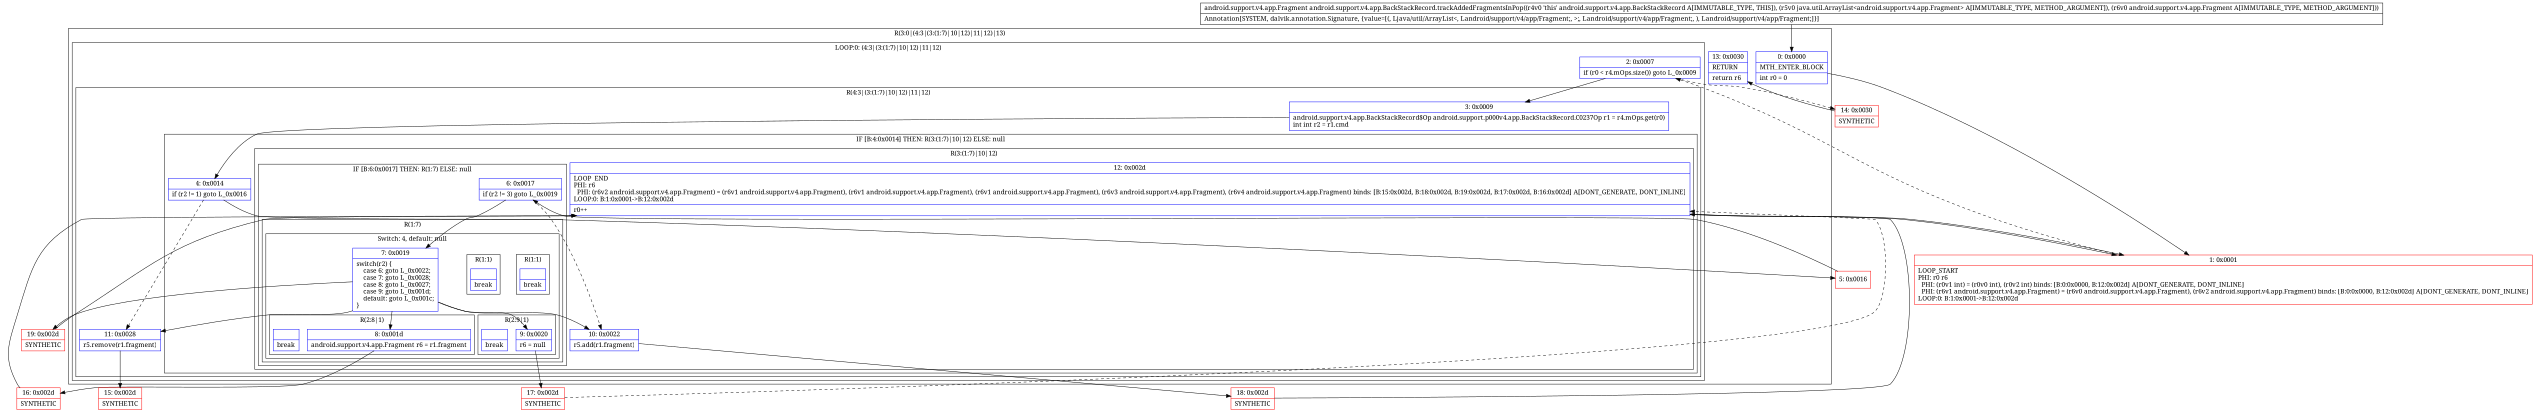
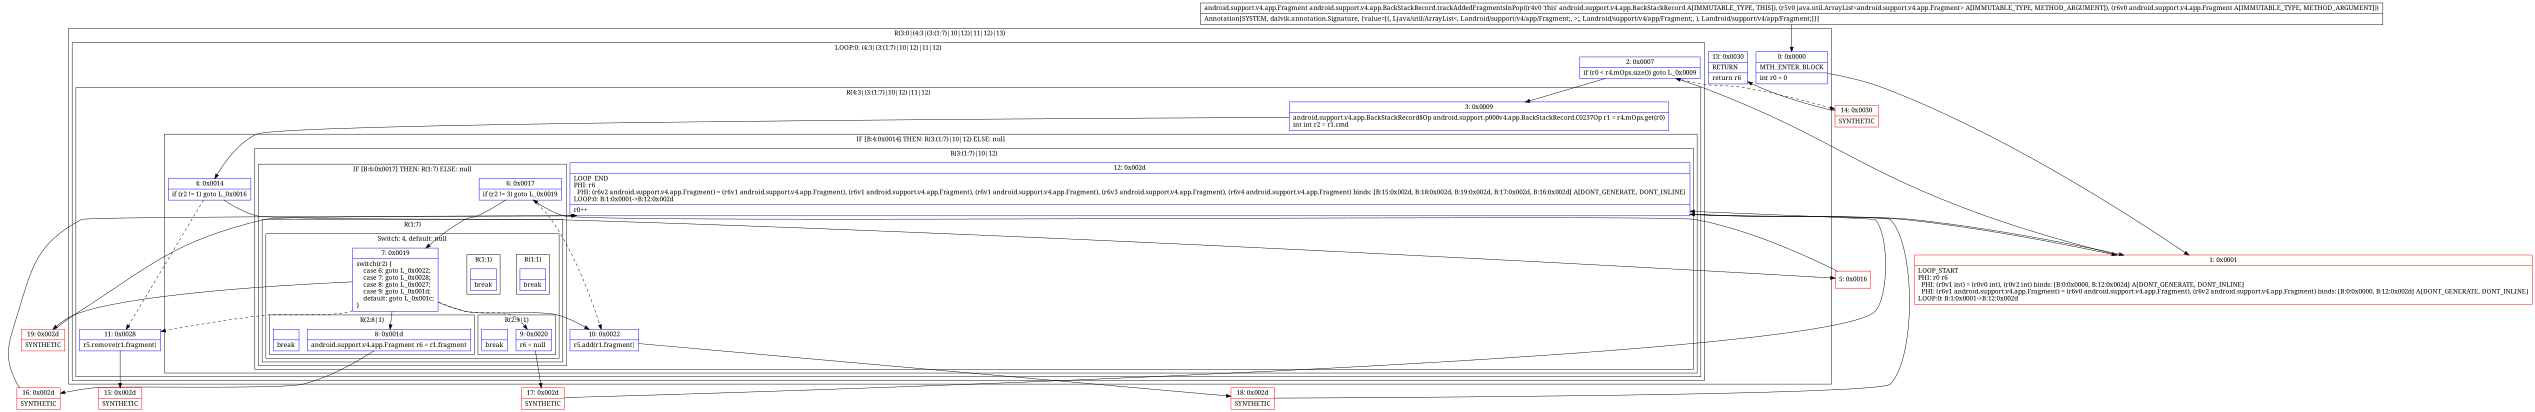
(1895, 178) -> (1895, 178)
(483, 312) -> (483, 312)
(249, 317) -> (249, 317)
(1360, 366) -> (1360, 366)
